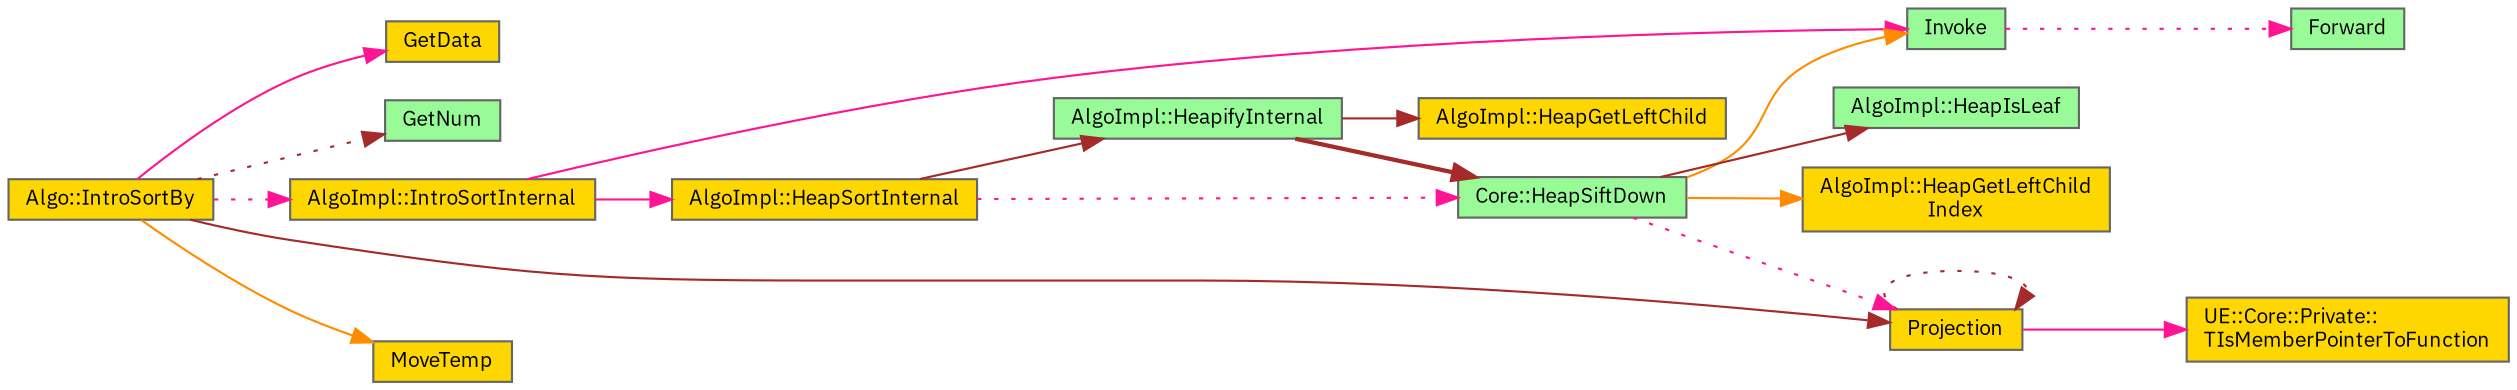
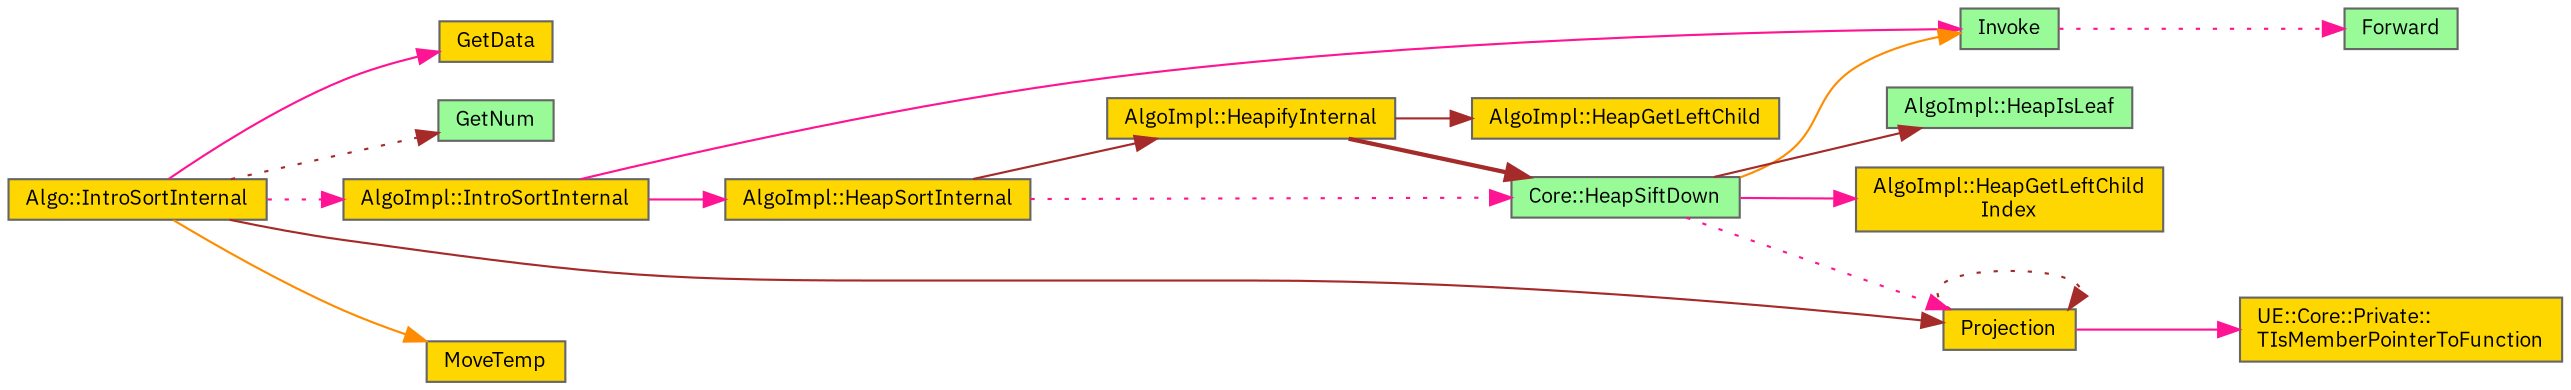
(1198, 118) -> (1251, 118)
(1734, 198) -> (1787, 198)
(111, 199) -> (138, 199)
